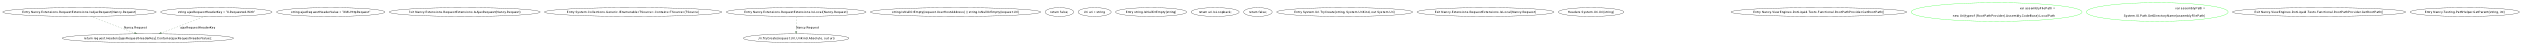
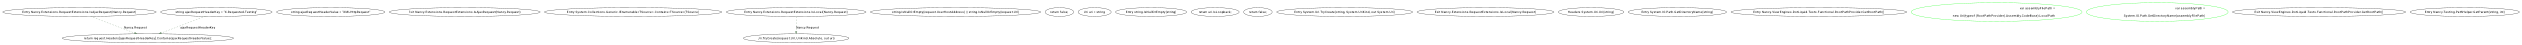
(216, 12) -> (216, 12)
none -> (1677, 12)
